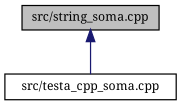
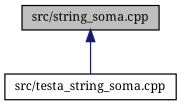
(91, 87) -> (91, 87)
